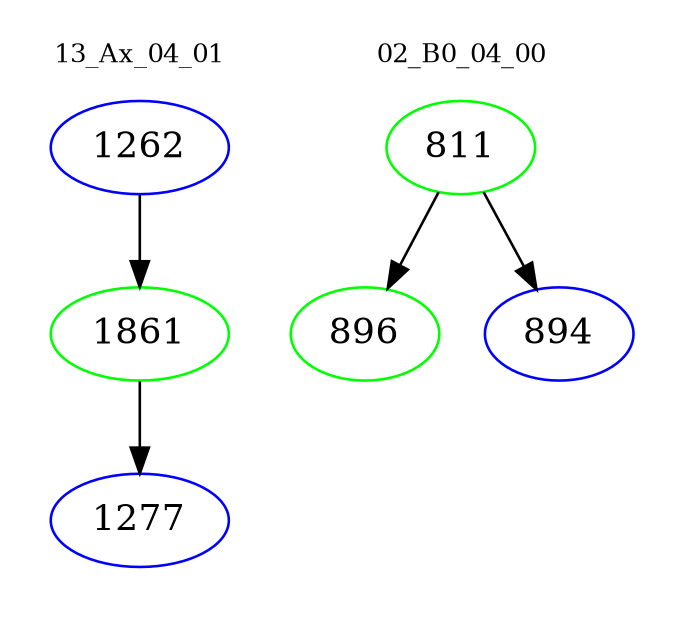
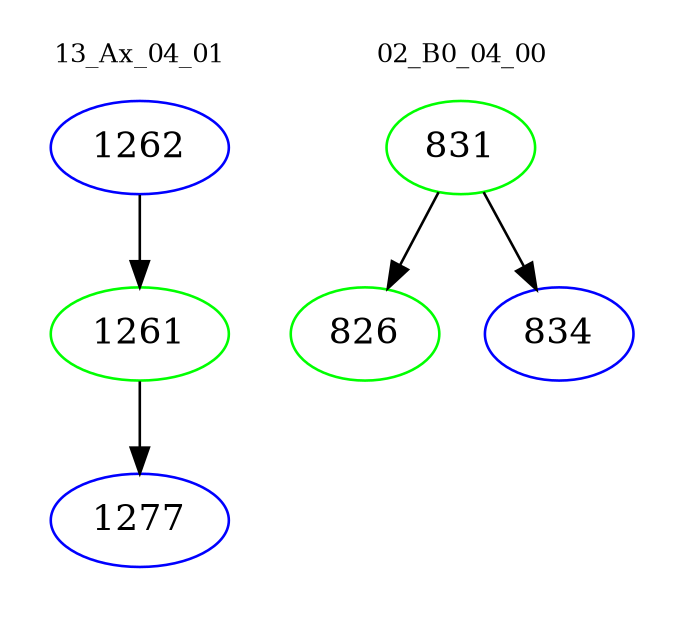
(461, 148) -> (461, 148)
(140, 334) -> (140, 334)
(365, 334) -> (365, 334)
(559, 334) -> (559, 334)
